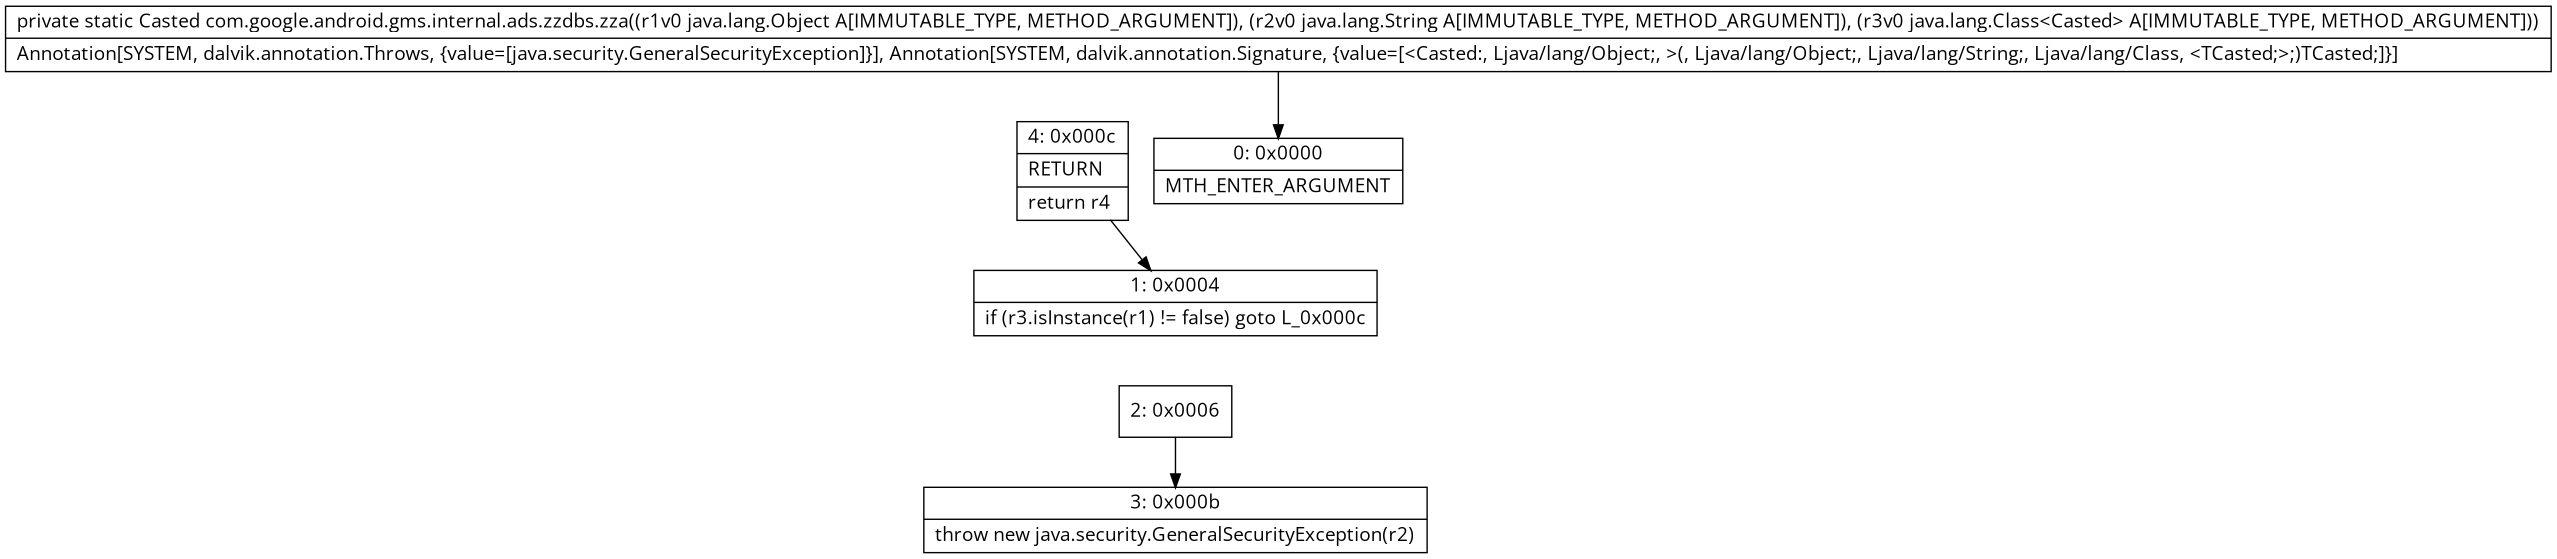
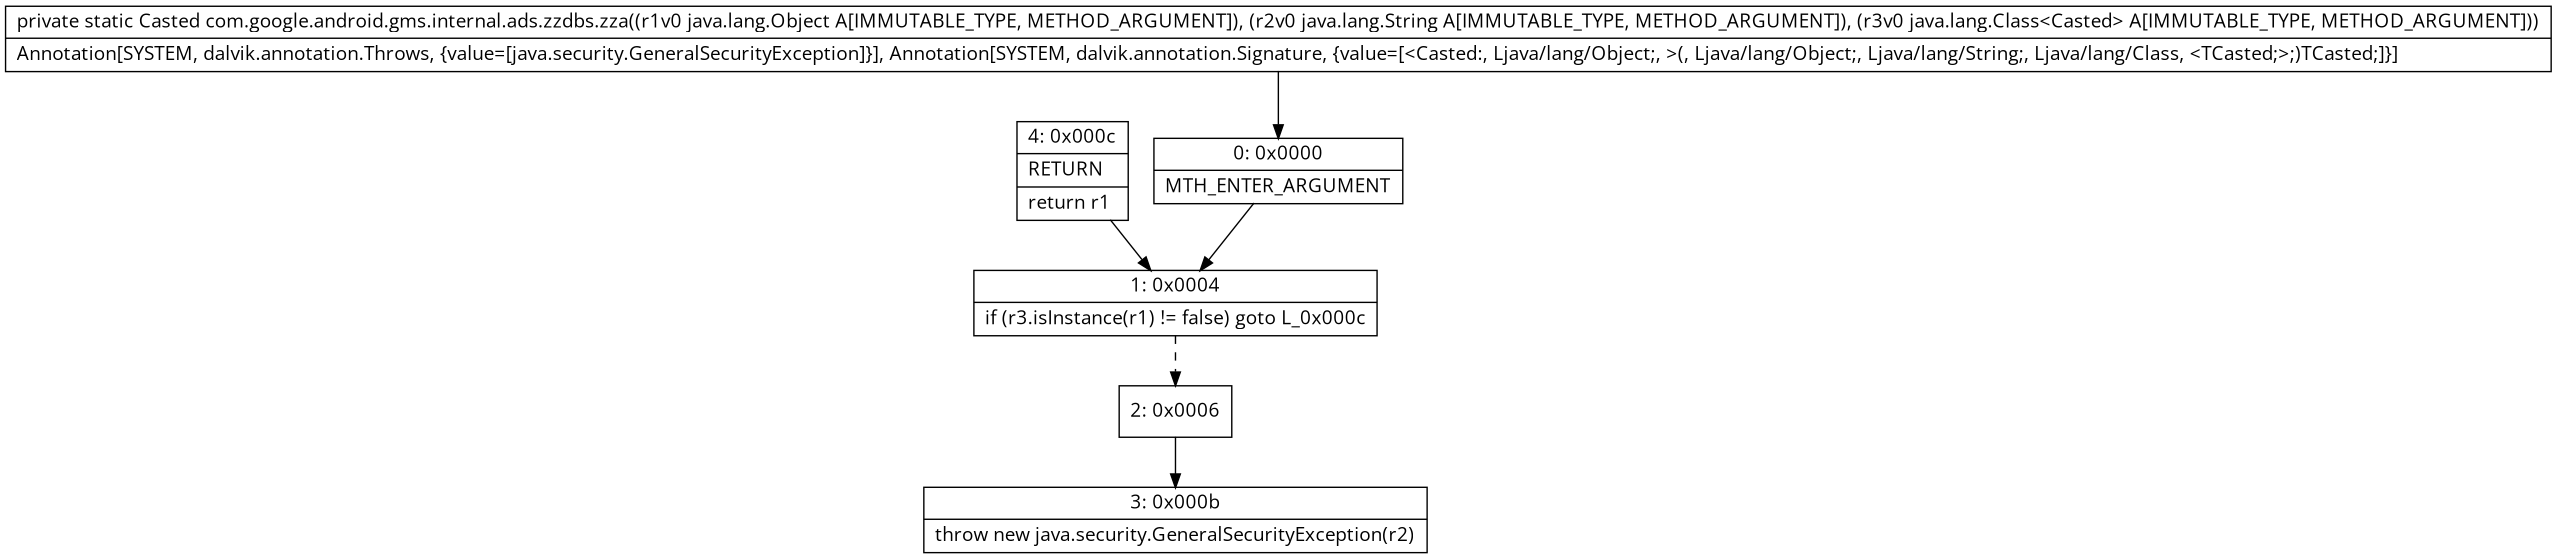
(1070, 203) -> (1070, 203)
none -> (1231, 231)
none -> (1175, 354)
